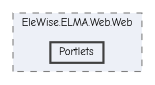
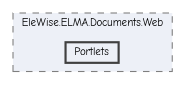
(77, 23) -> (93, 23)
